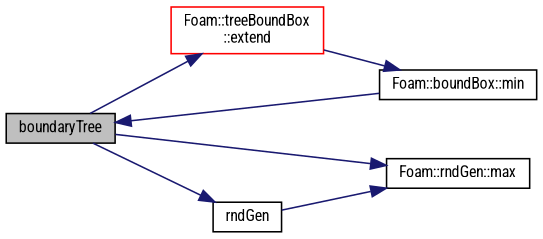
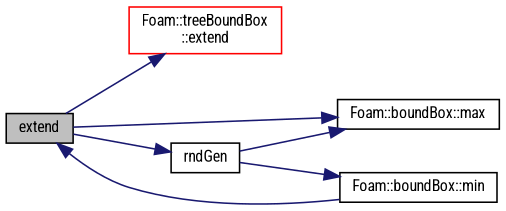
(354, 58) -> (282, 168)
(61, 128) -> (40, 128)
(458, 173) -> (418, 114)
